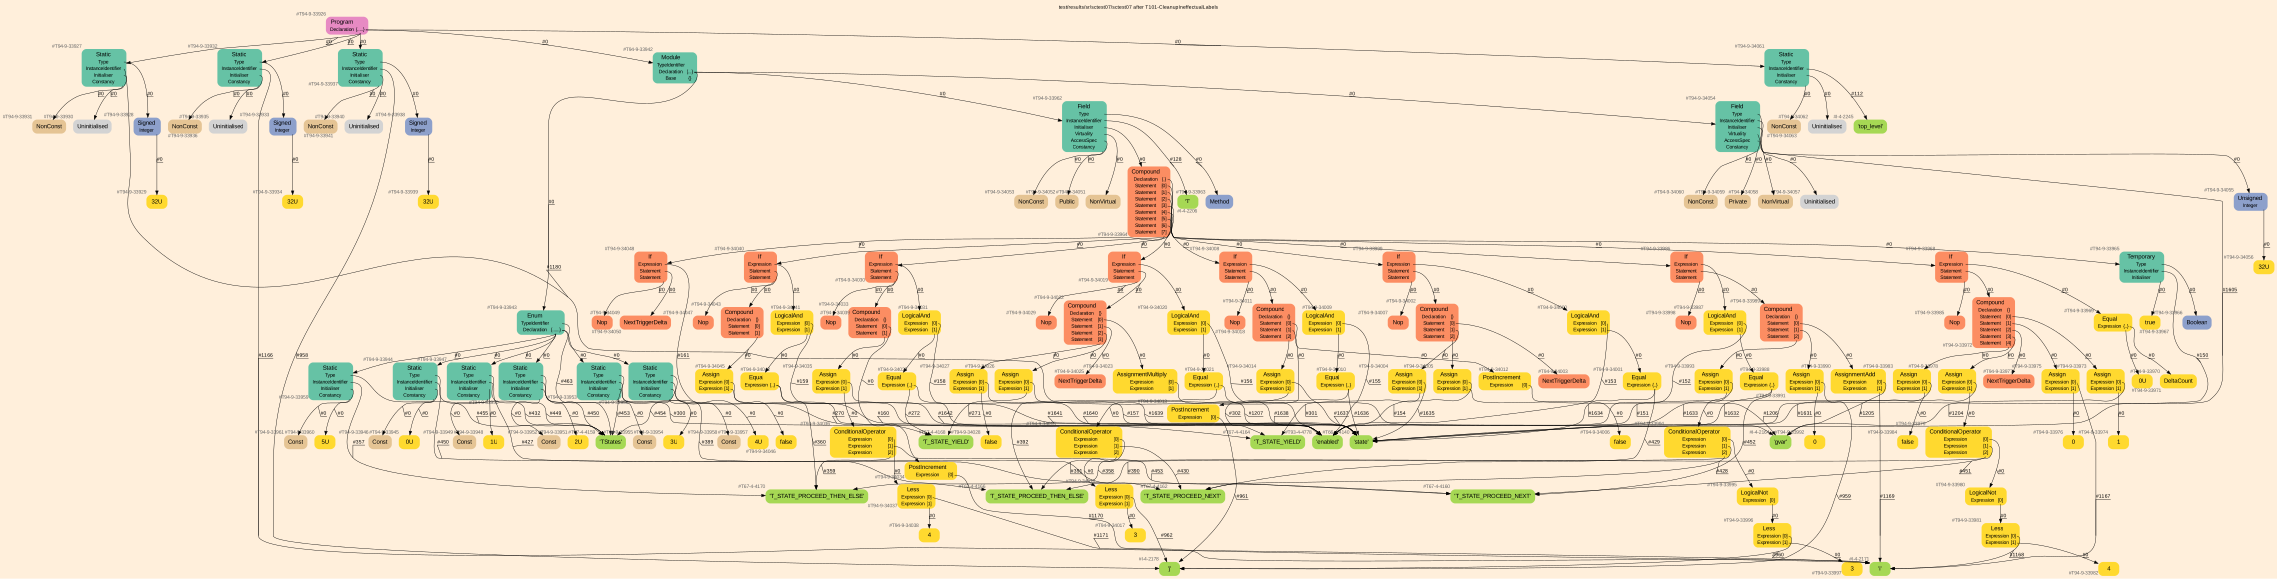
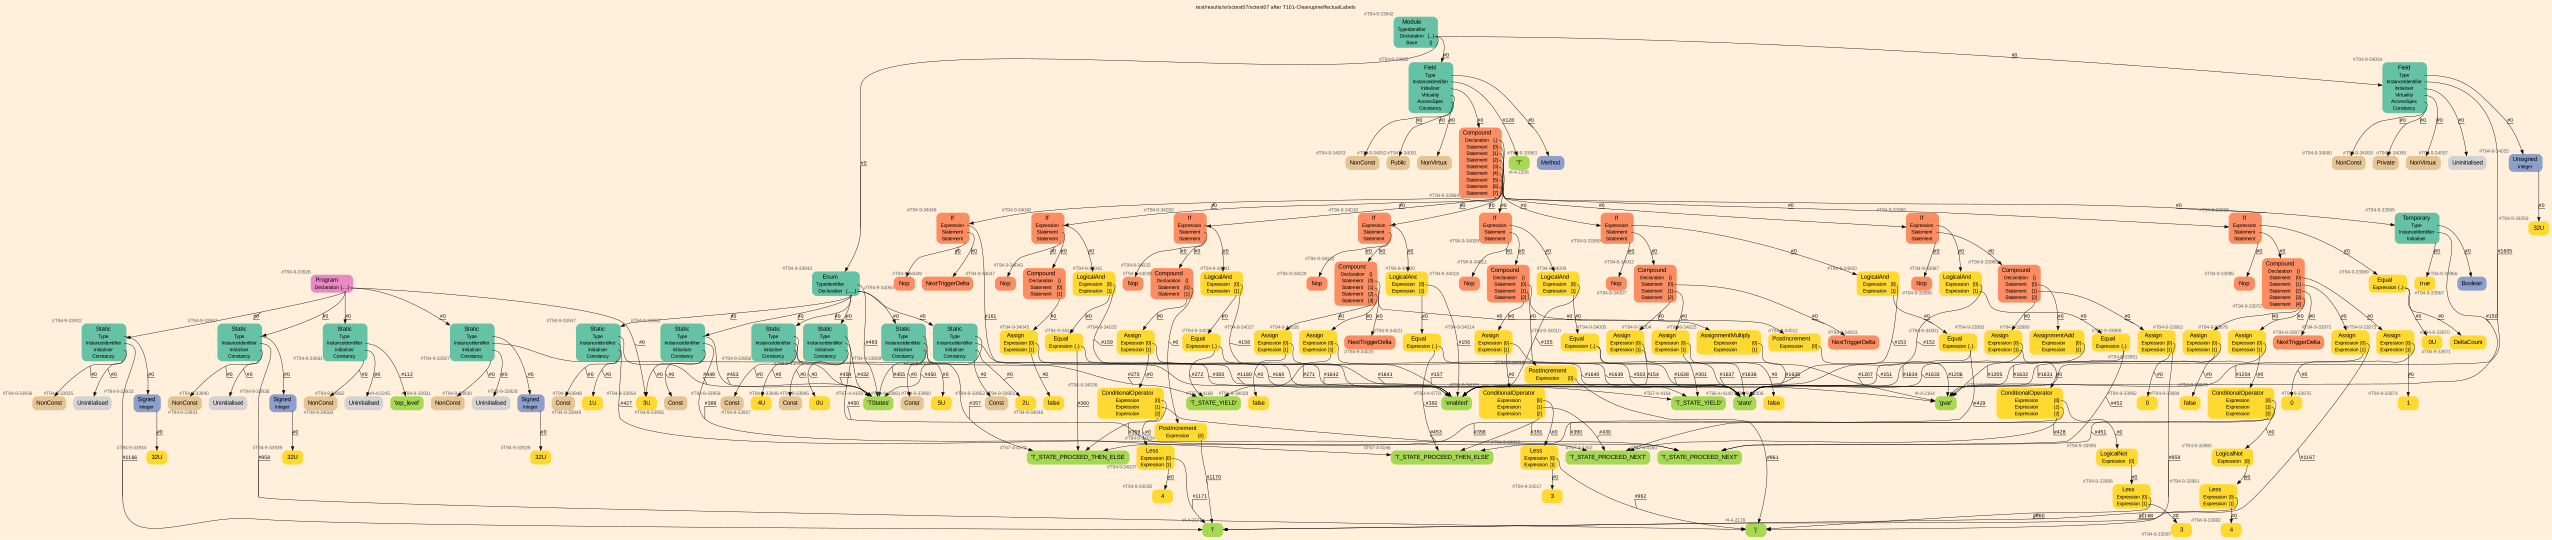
(508, 40) -> (525, 302)
(1789, 404) -> (2308, 384)
(1247, 421) -> (1838, 377)
(1880, 475) -> none
